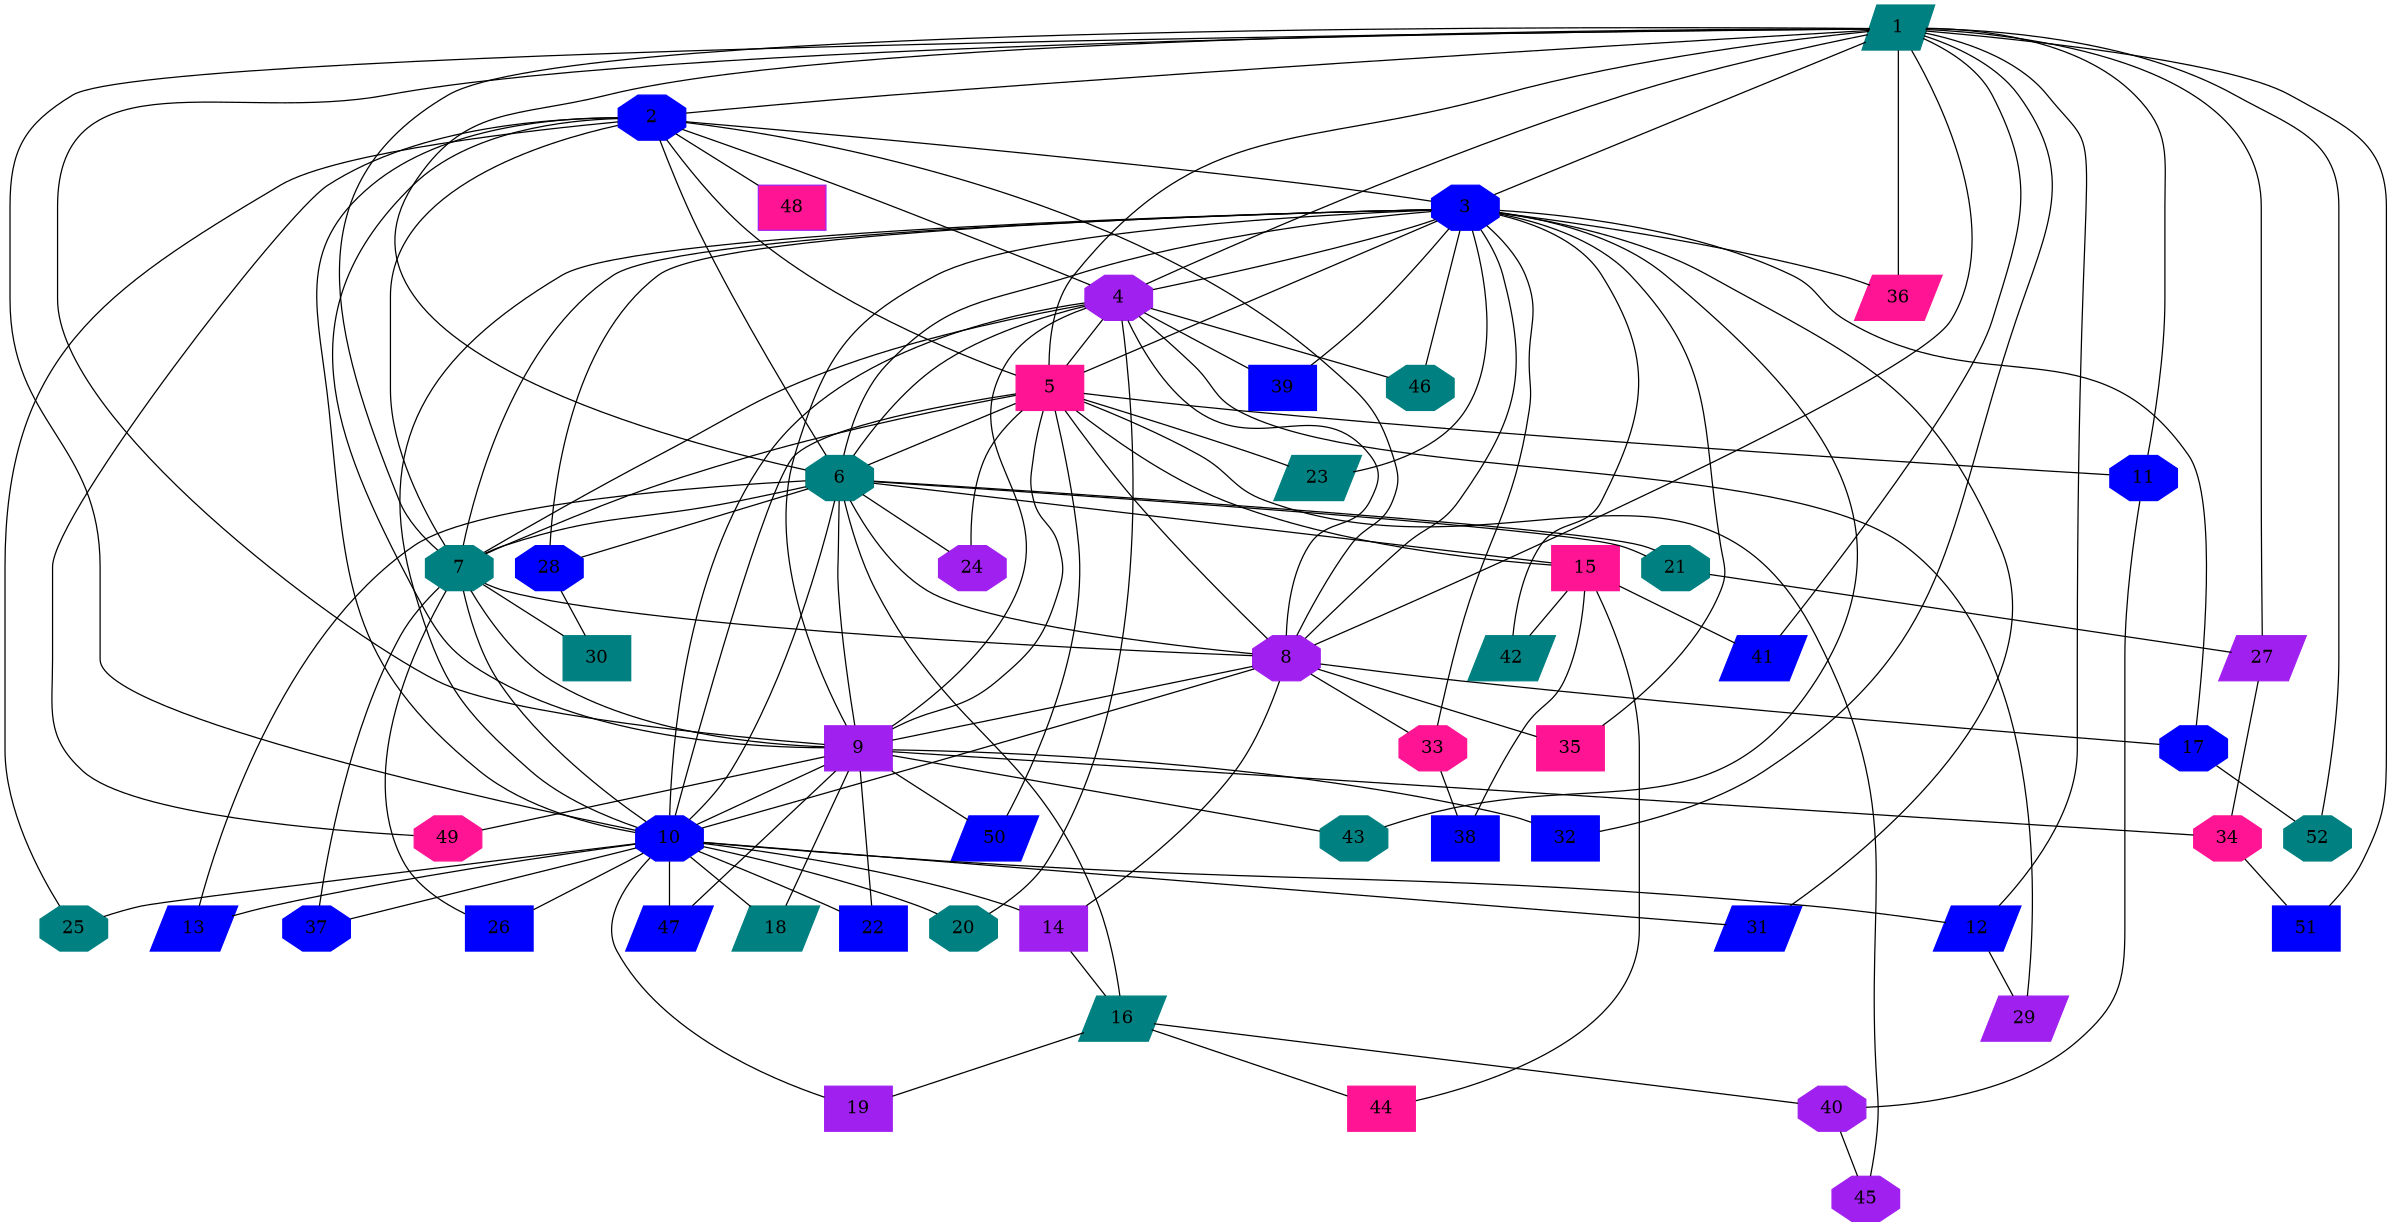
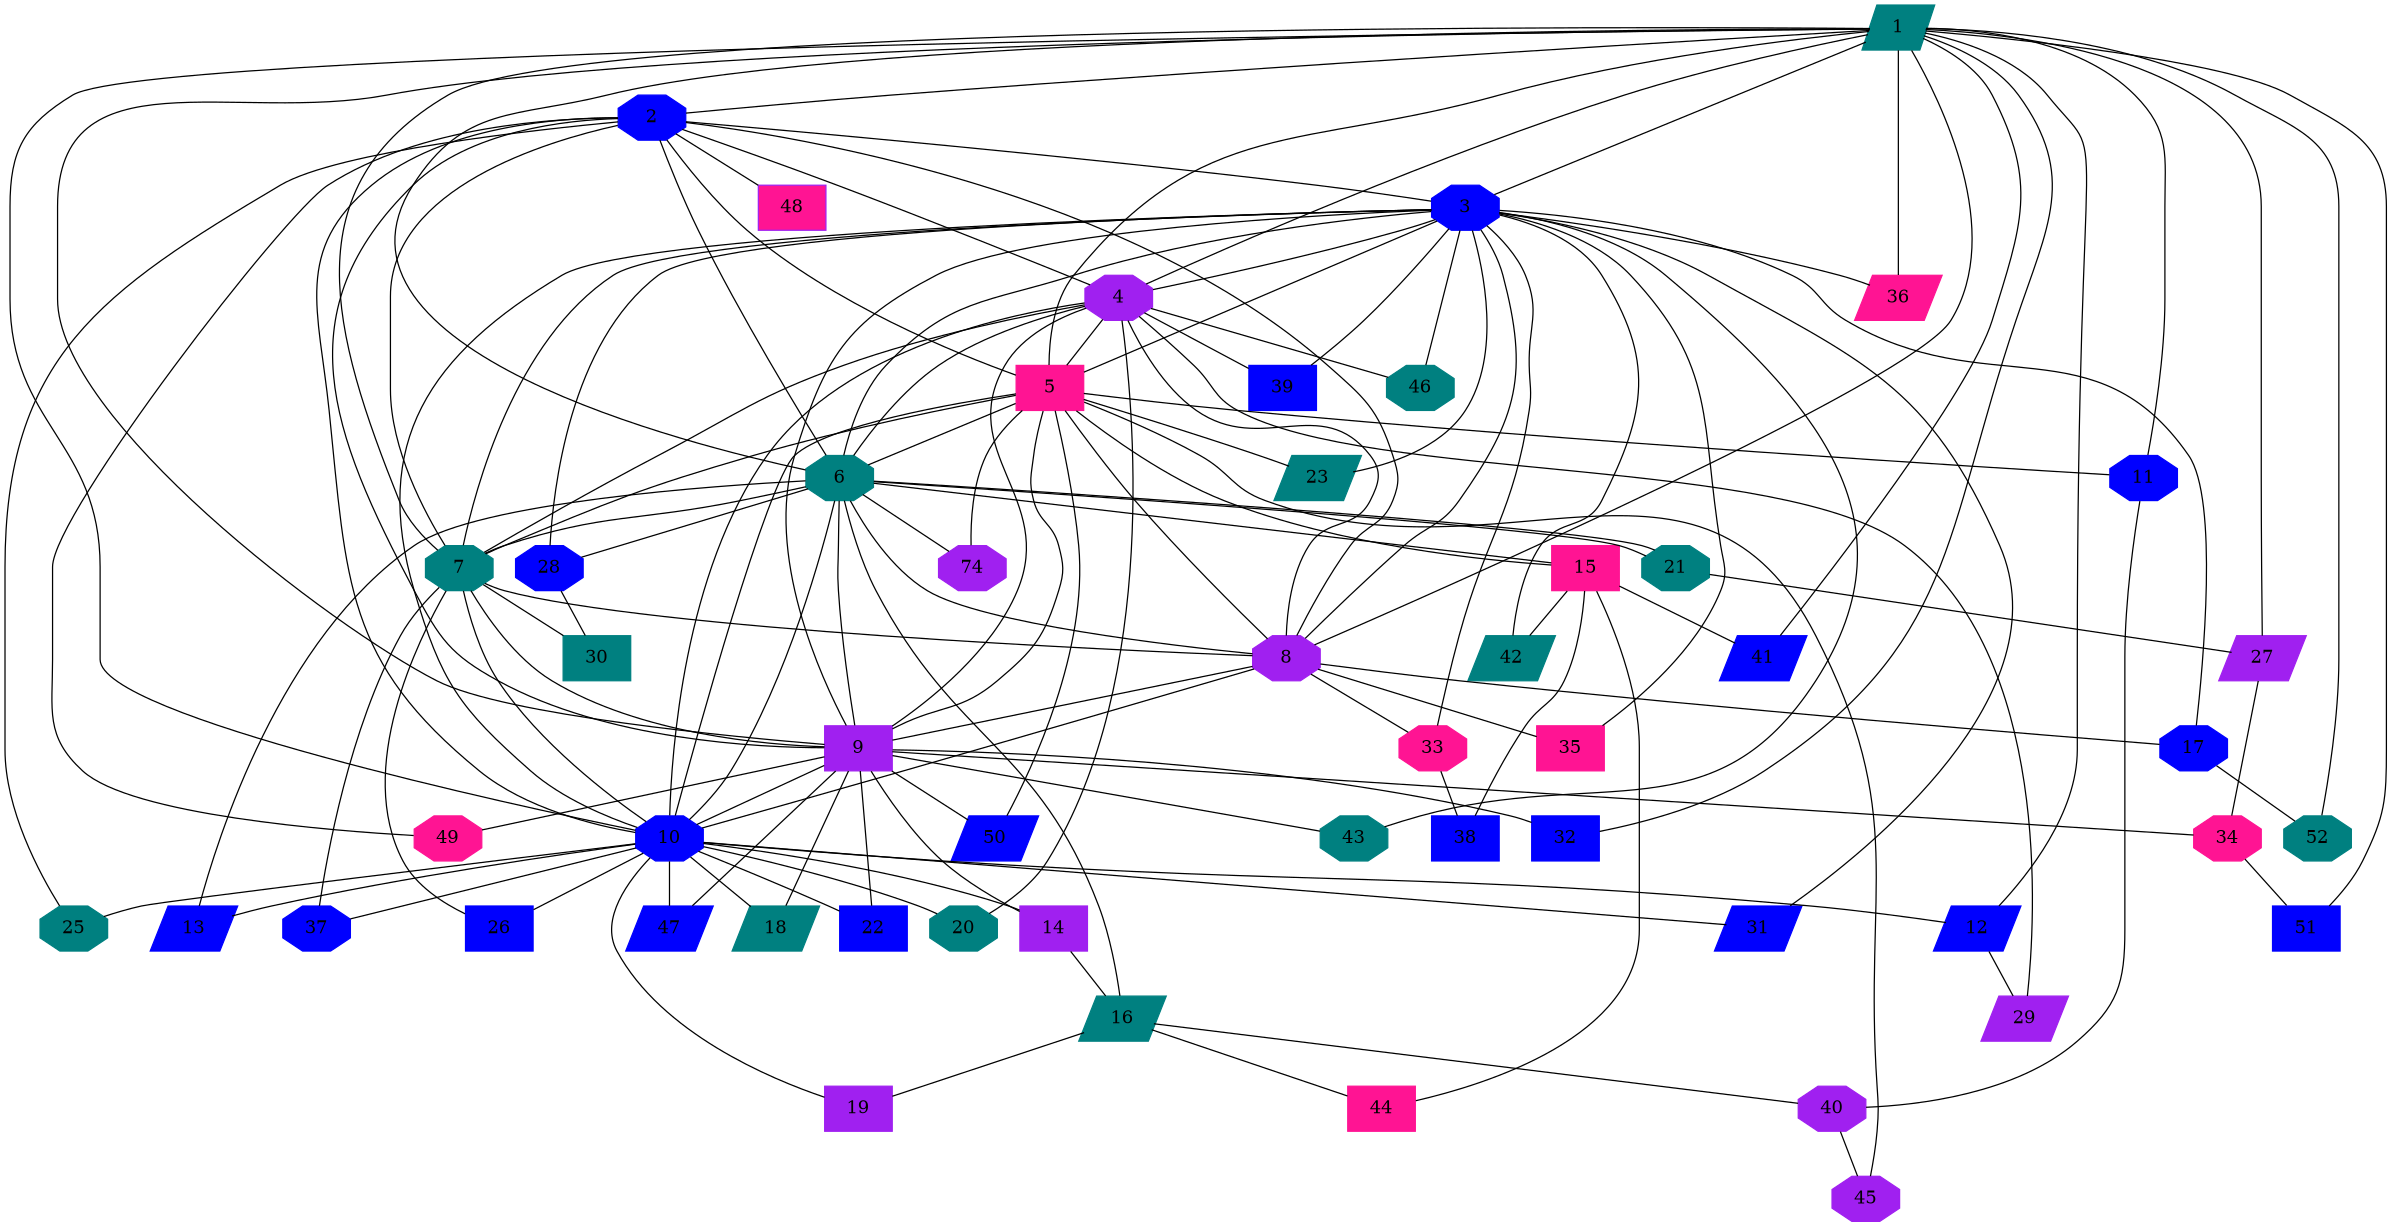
(972, 568) -> (972, 568)
(1207, 804) -> (931, 850)
